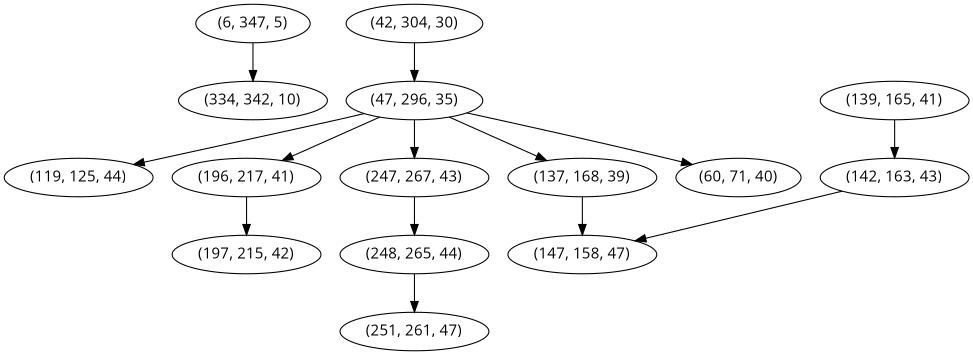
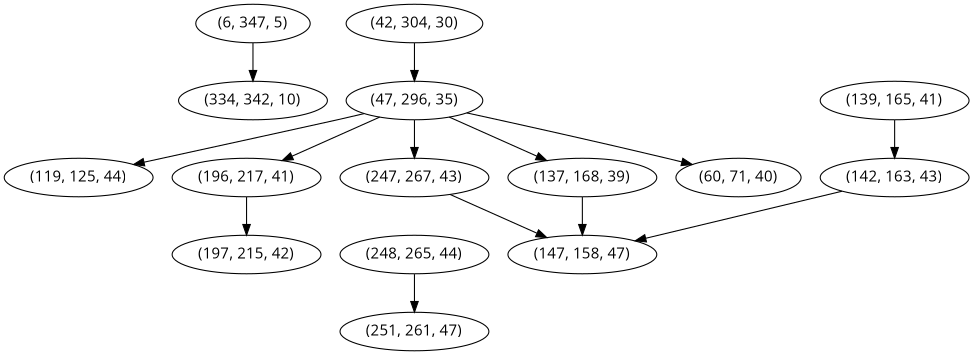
(414, 211) -> (493, 214)
